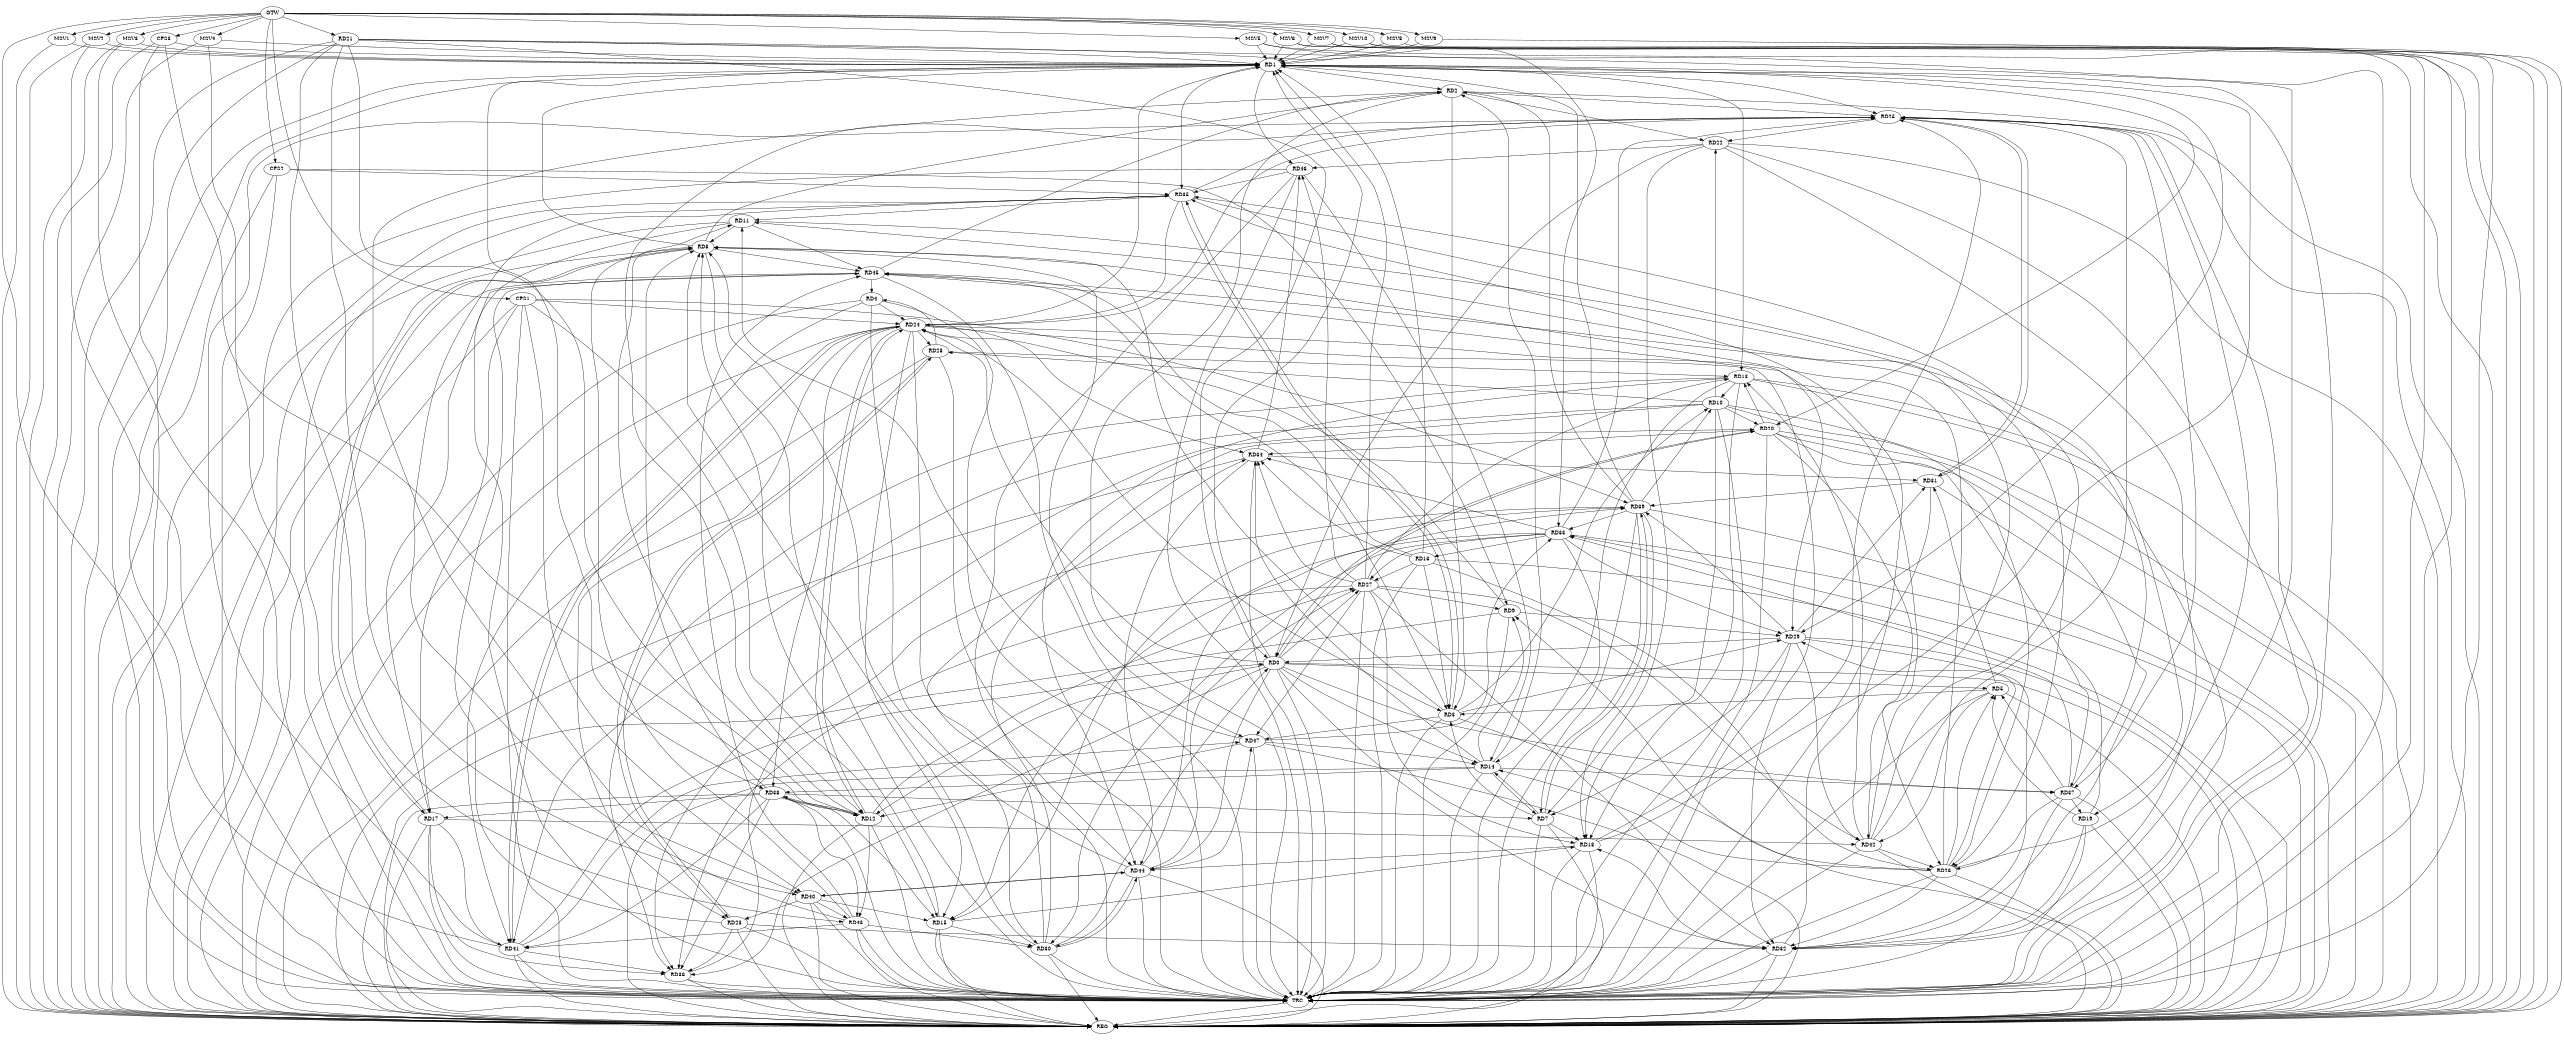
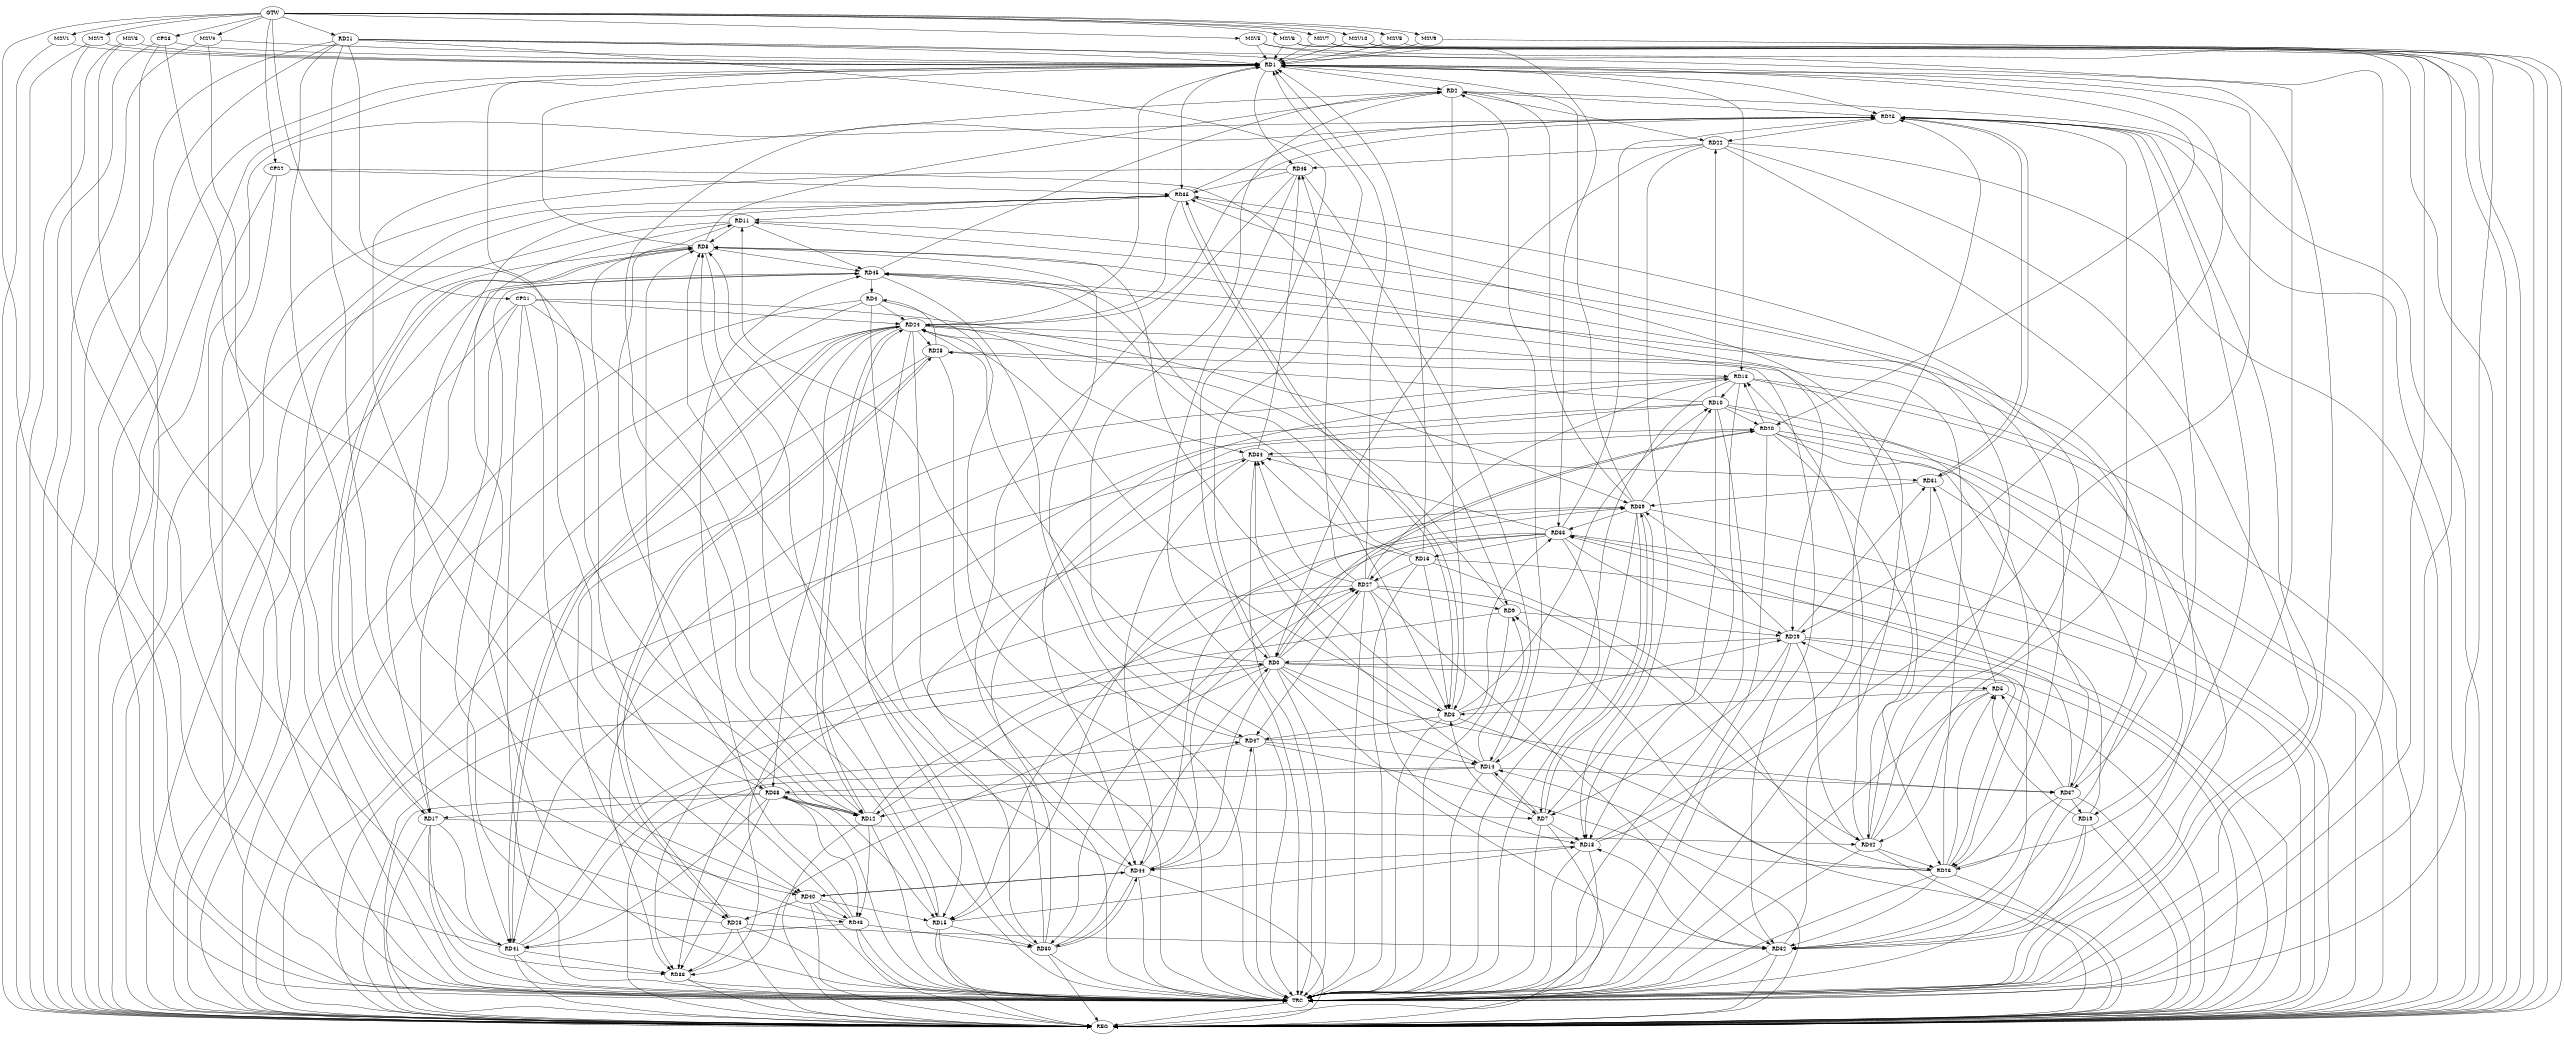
(202, 22) -> none
